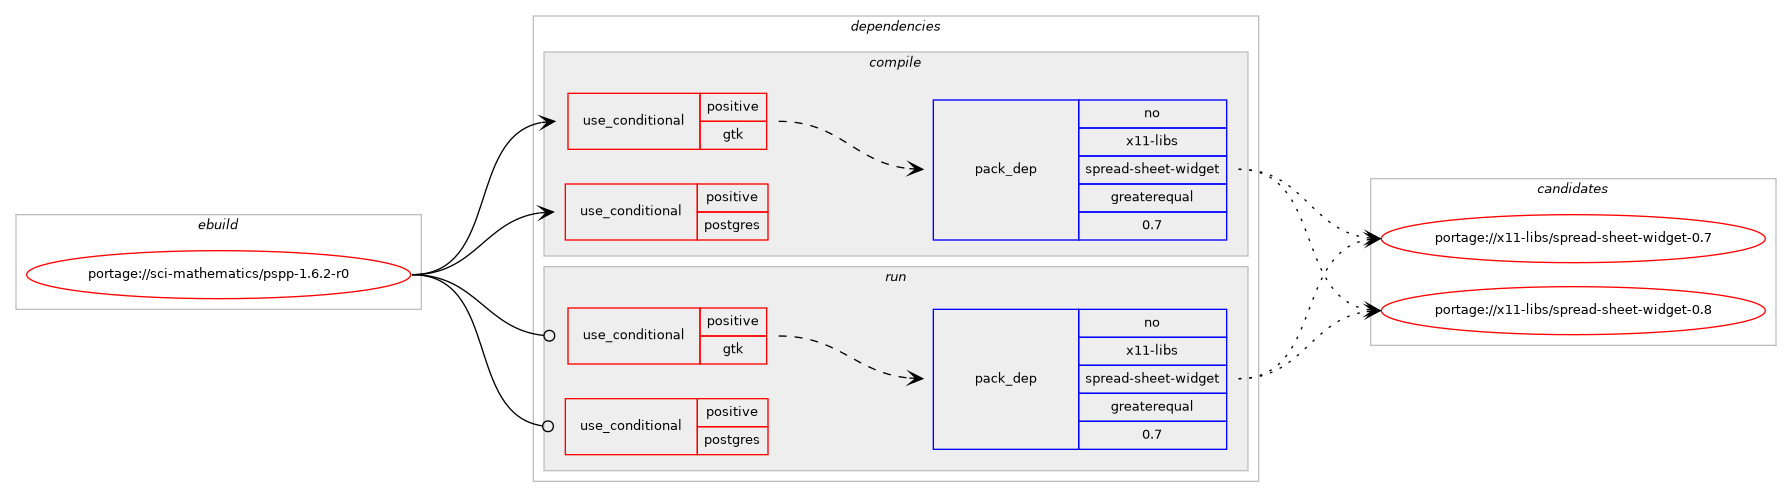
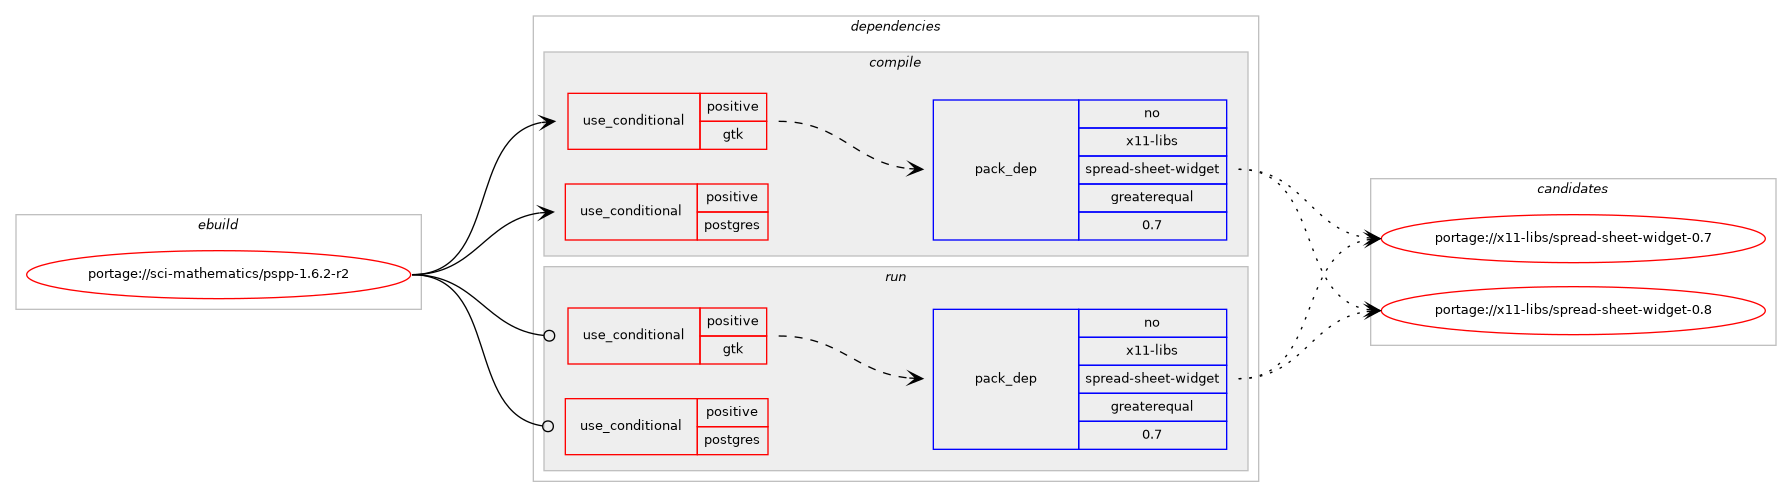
(219, 275) -> (219, 275)
